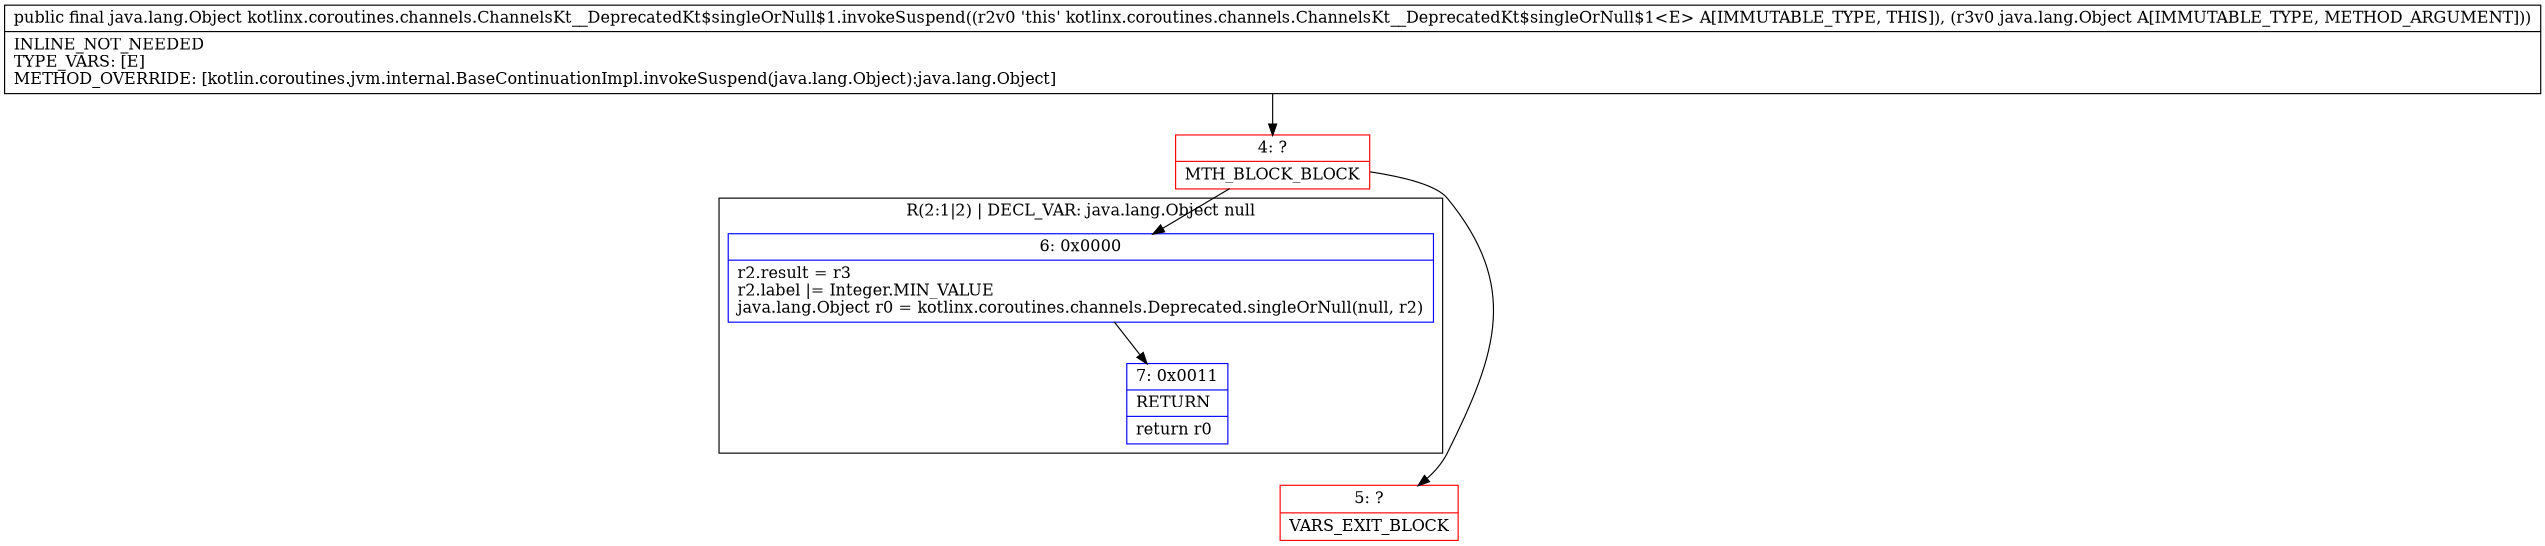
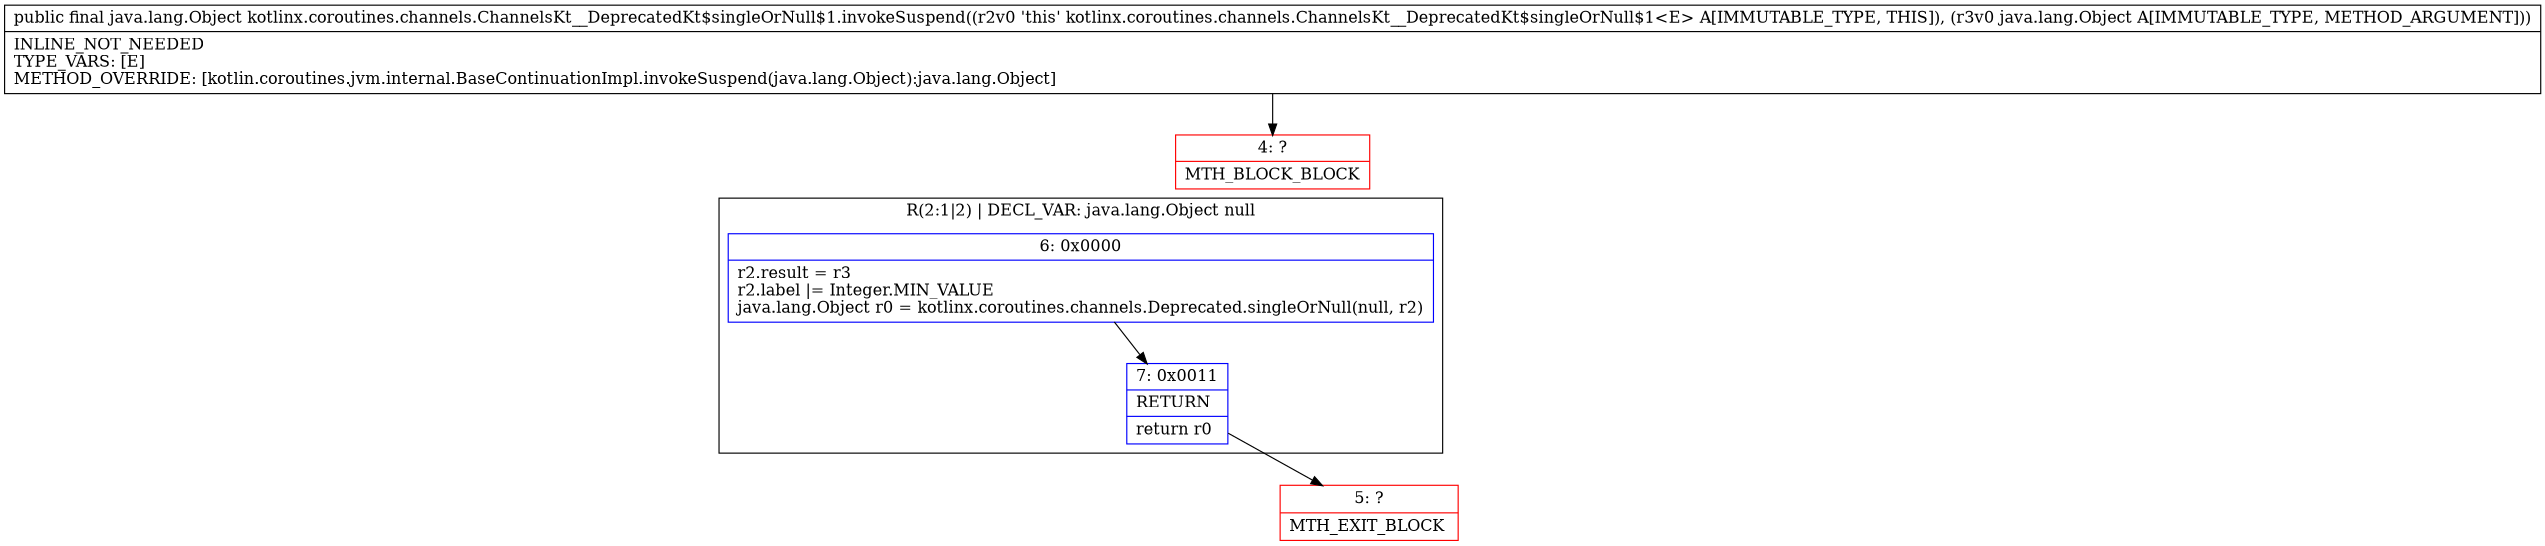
(1196, 208) -> none
(1492, 299) -> (1277, 460)
(1369, 526) -> (1367, 526)
